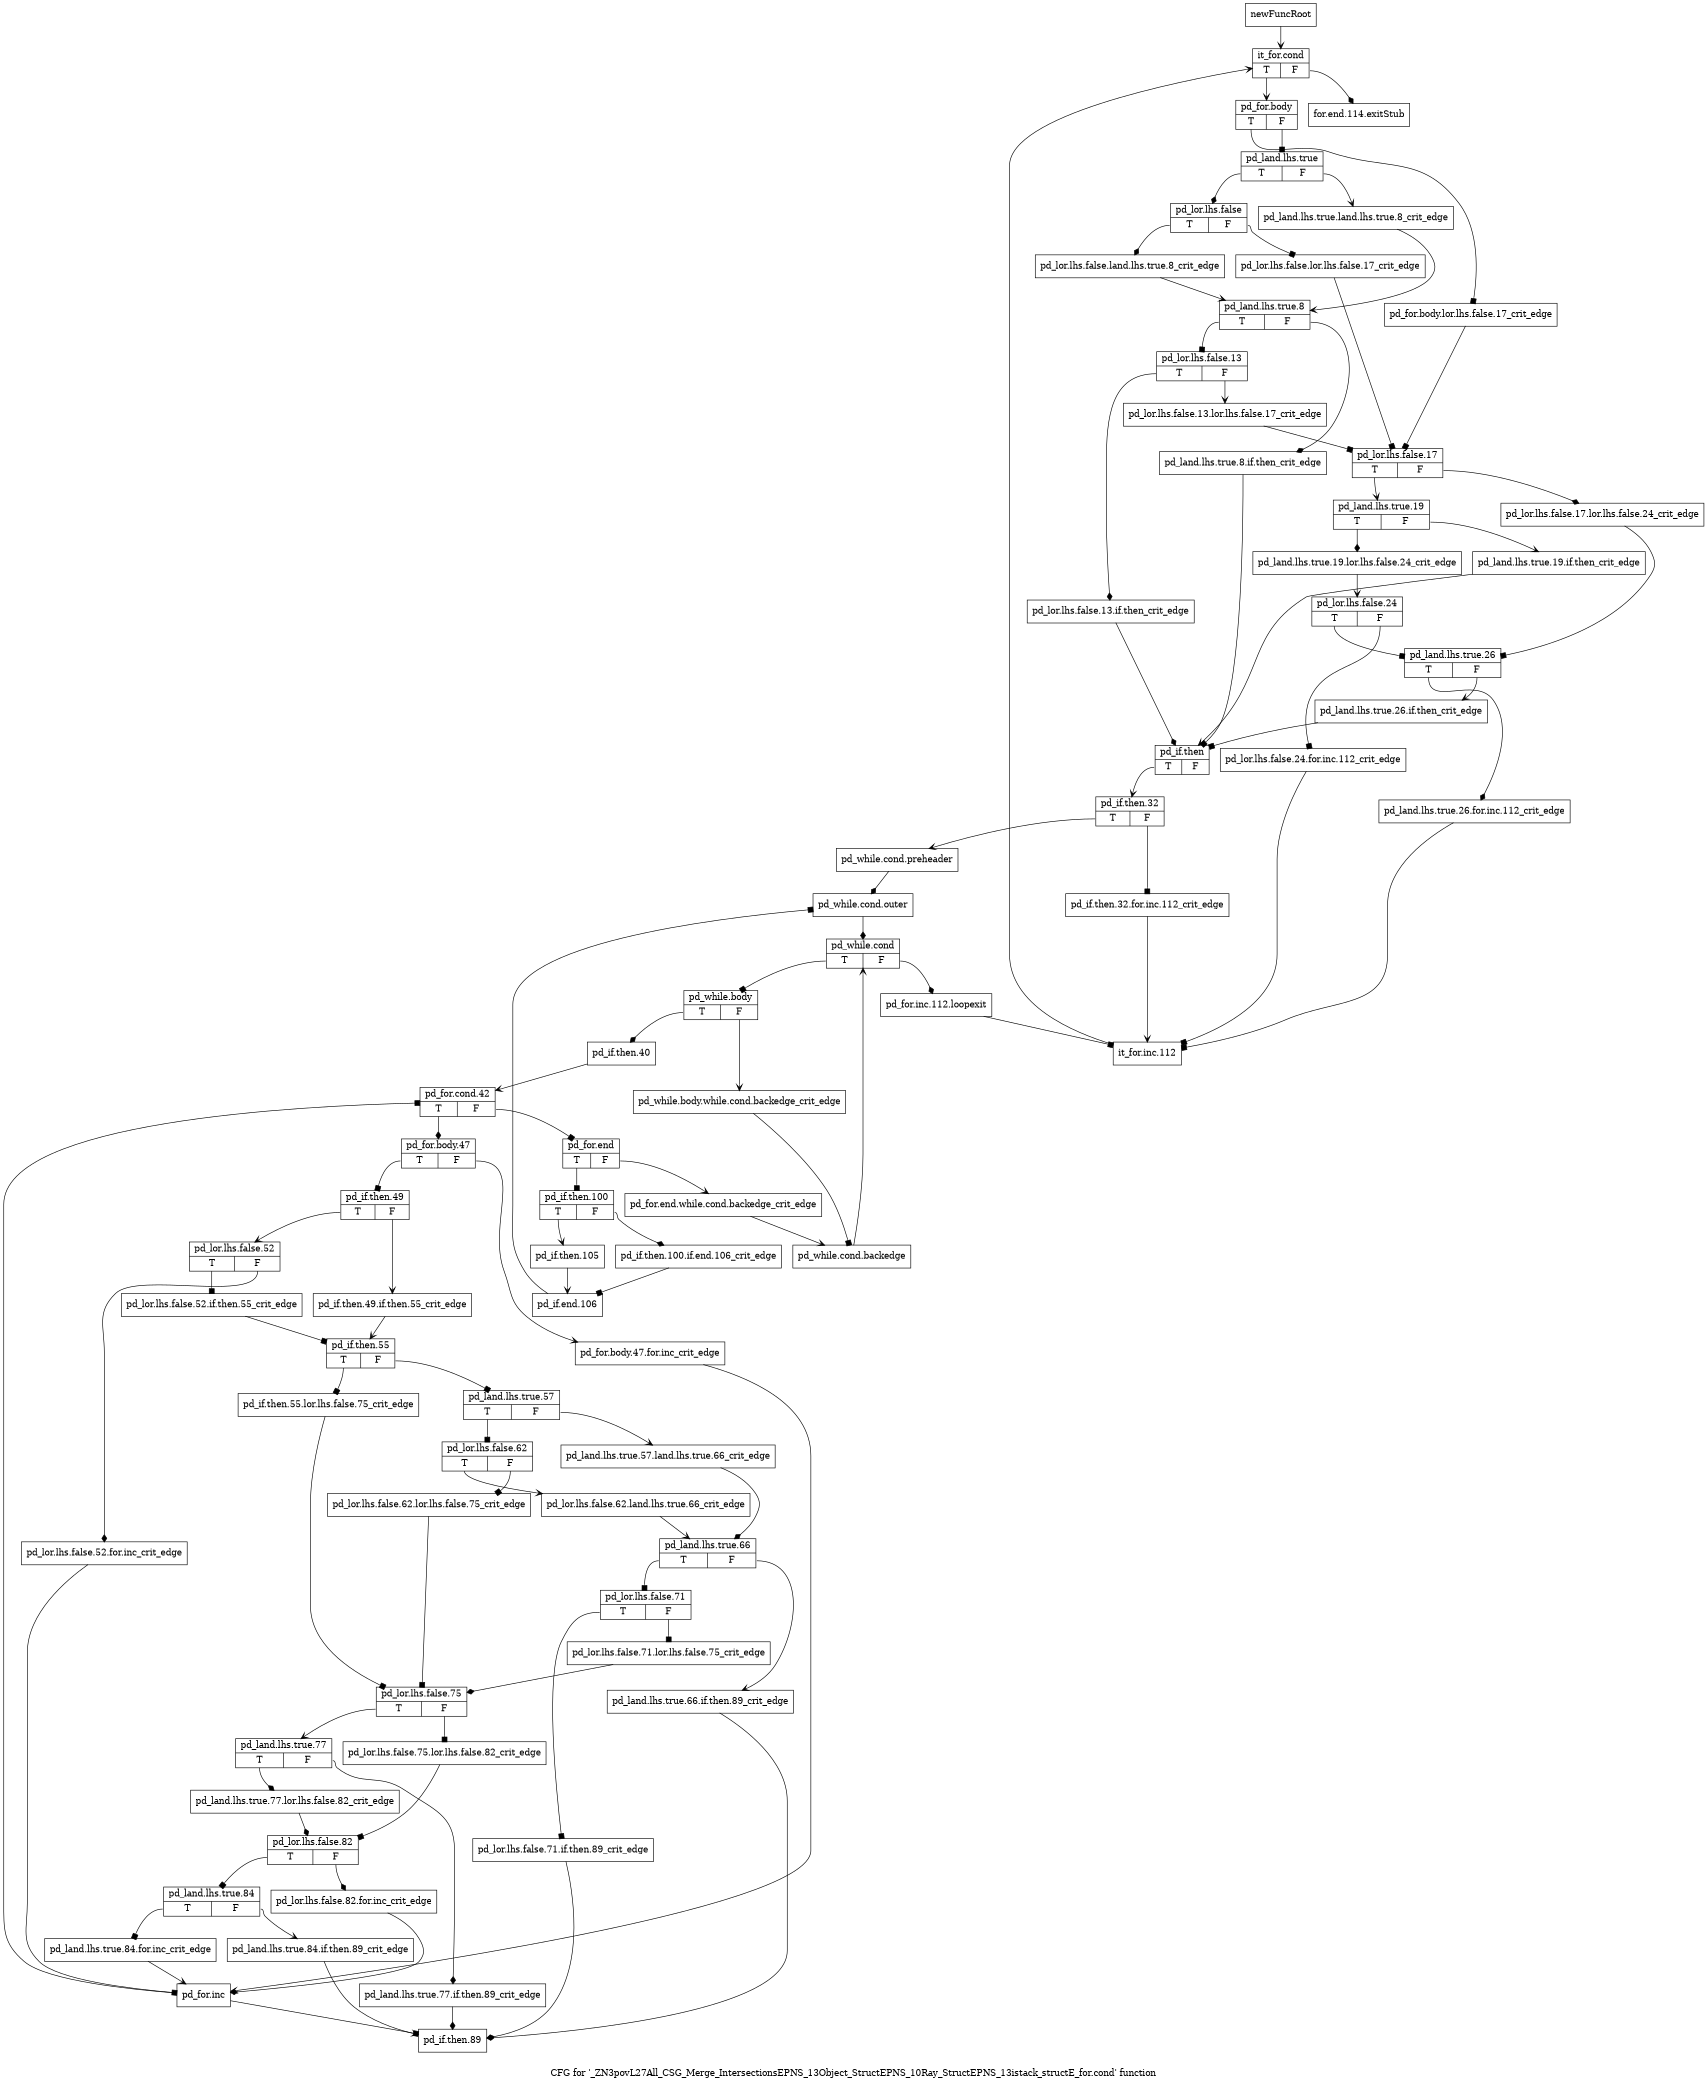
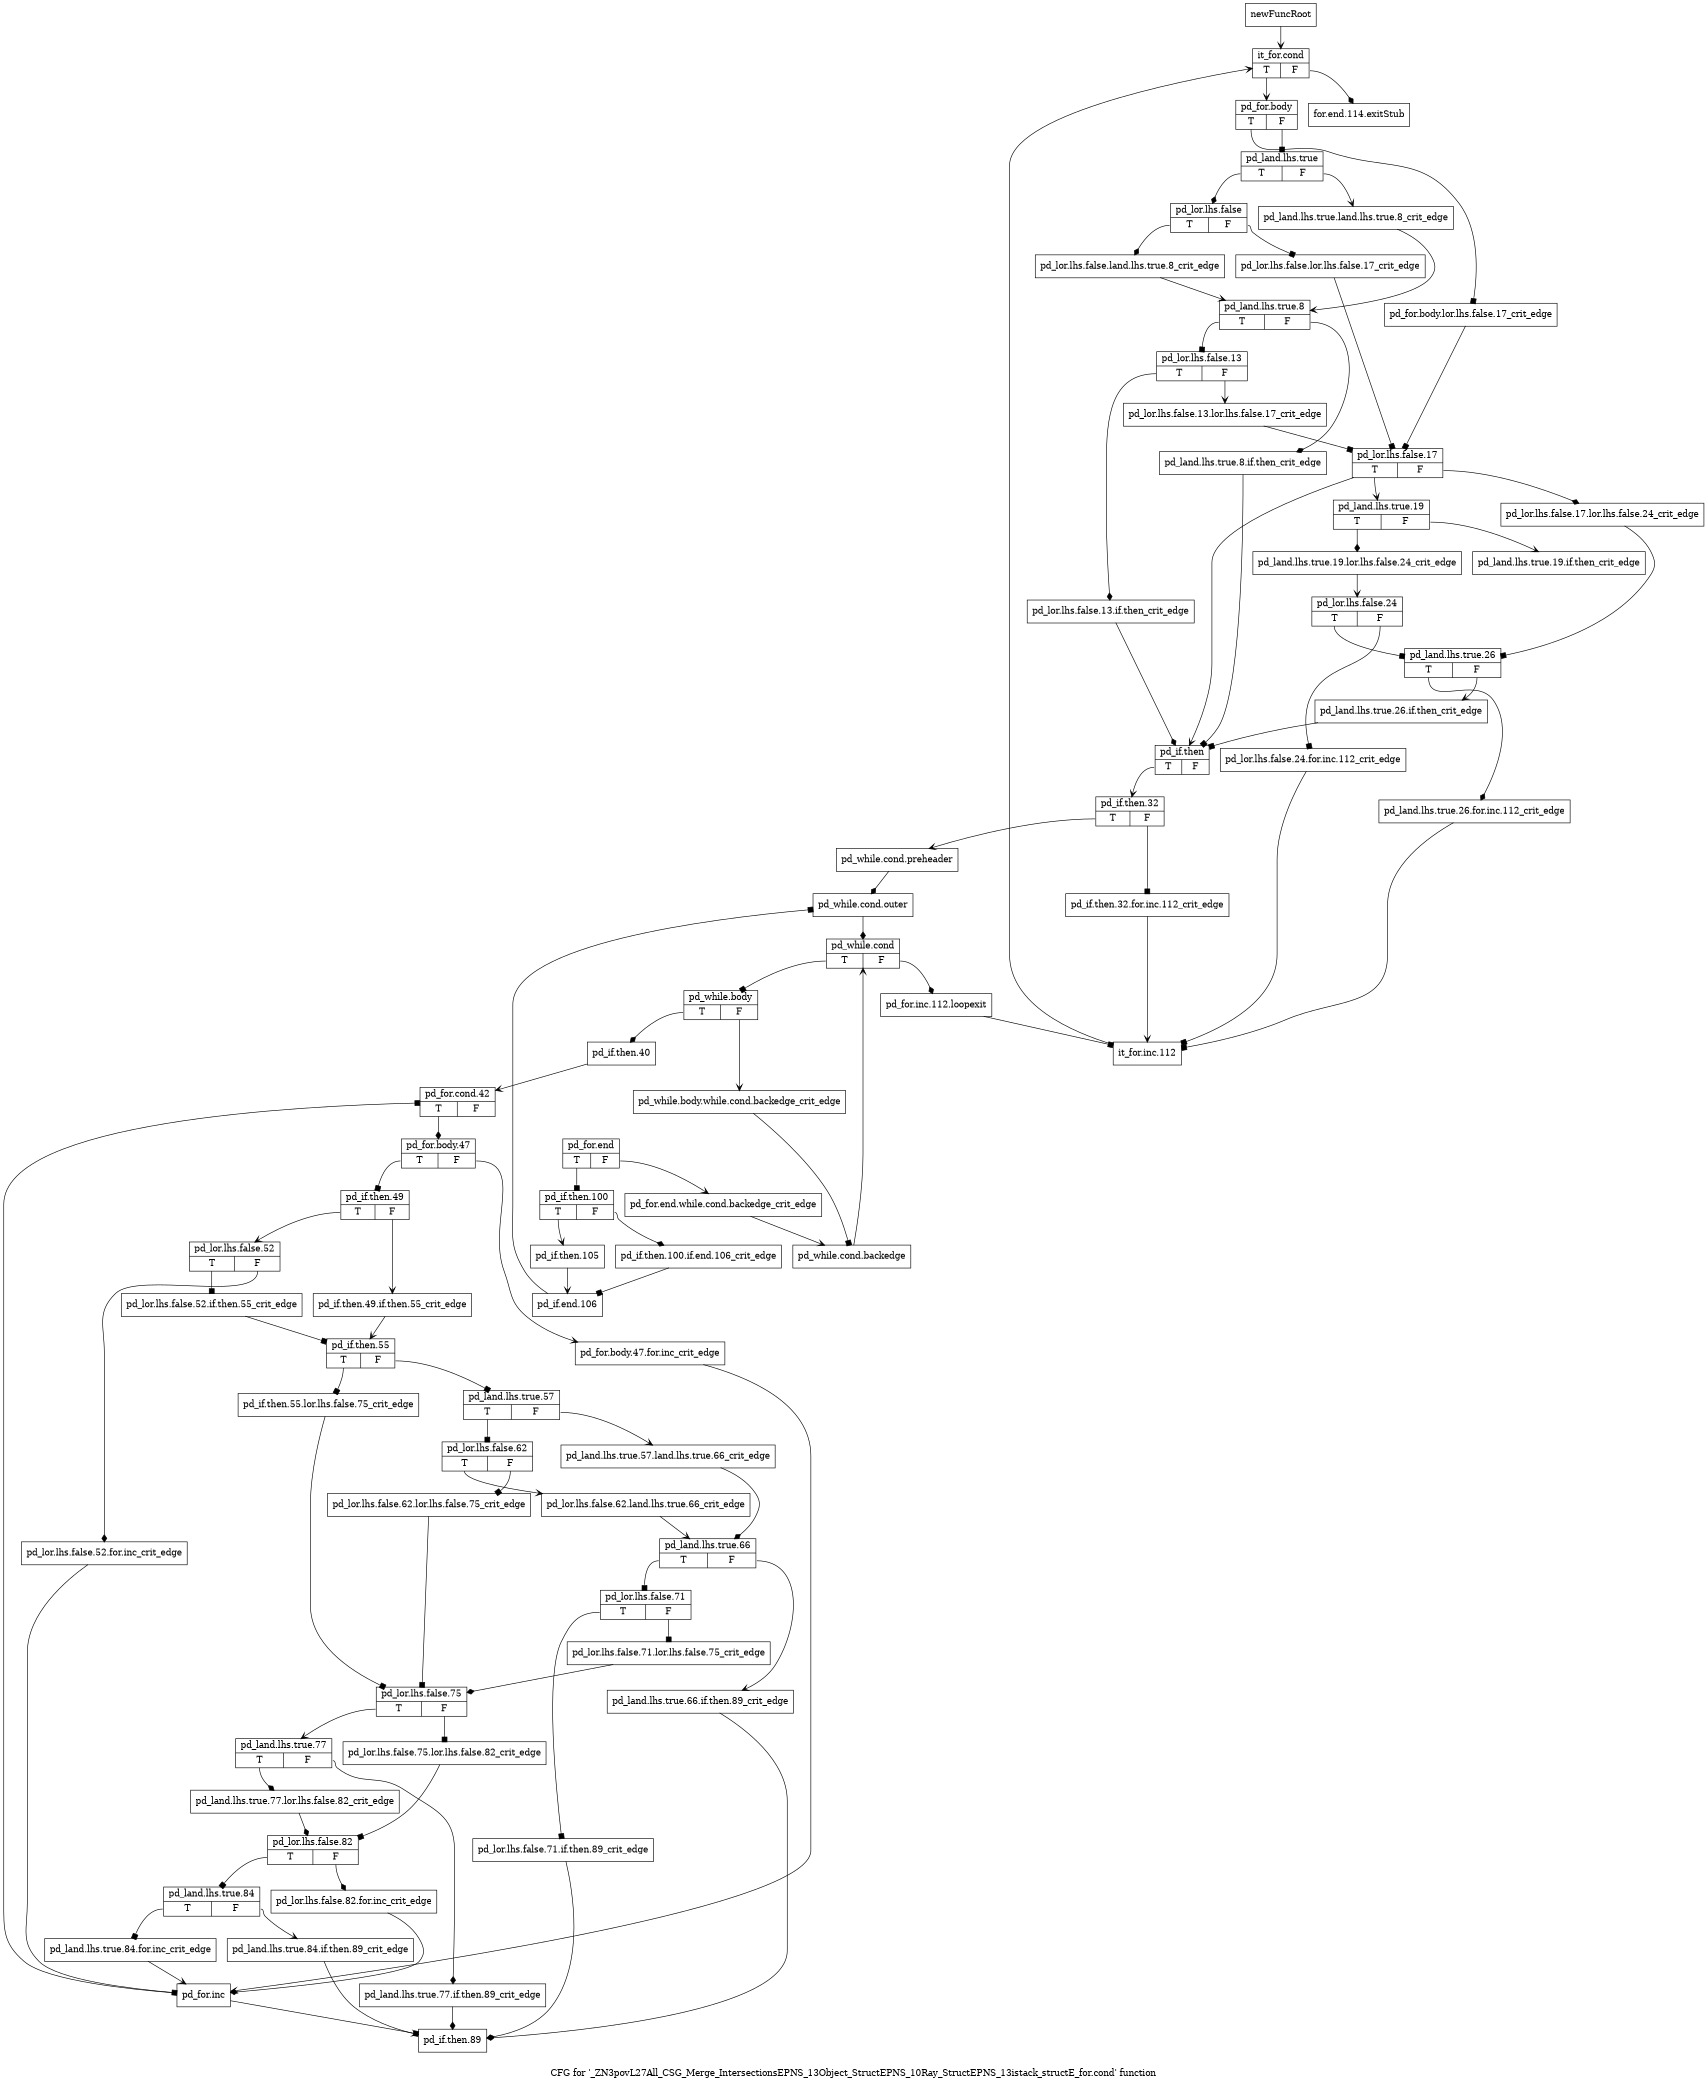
(1301, 601) -> (1212, 567)
(534, 1118) -> none
